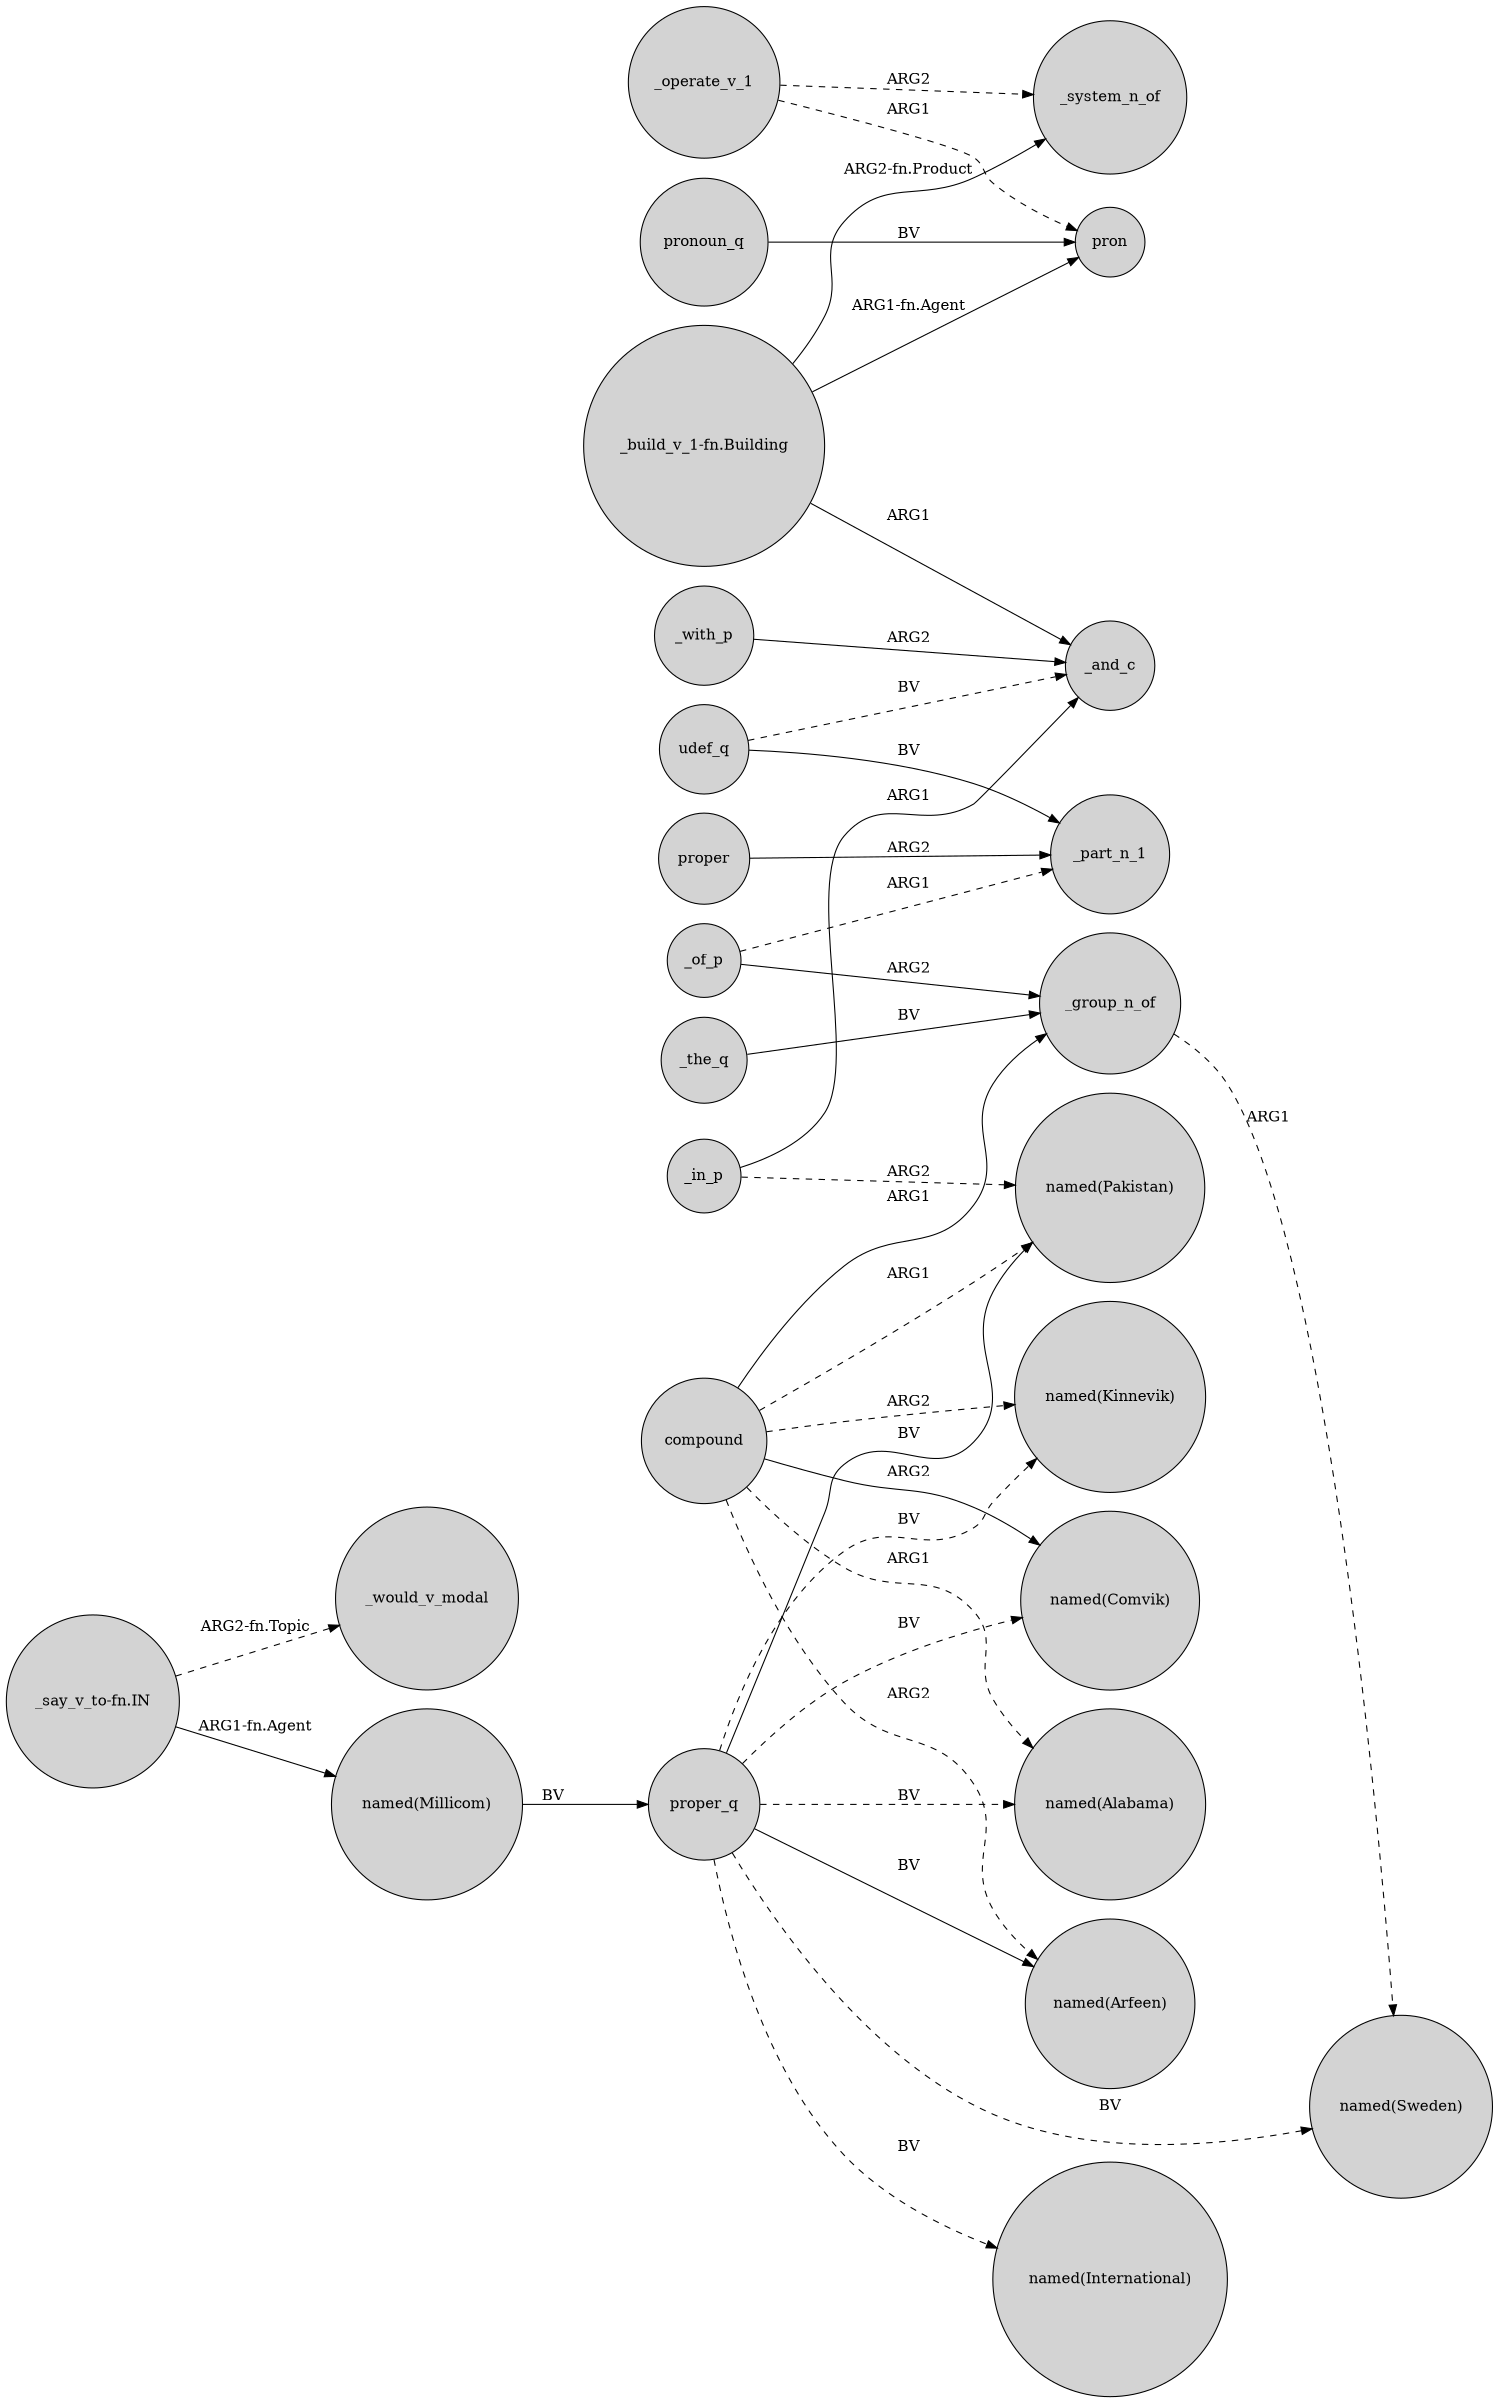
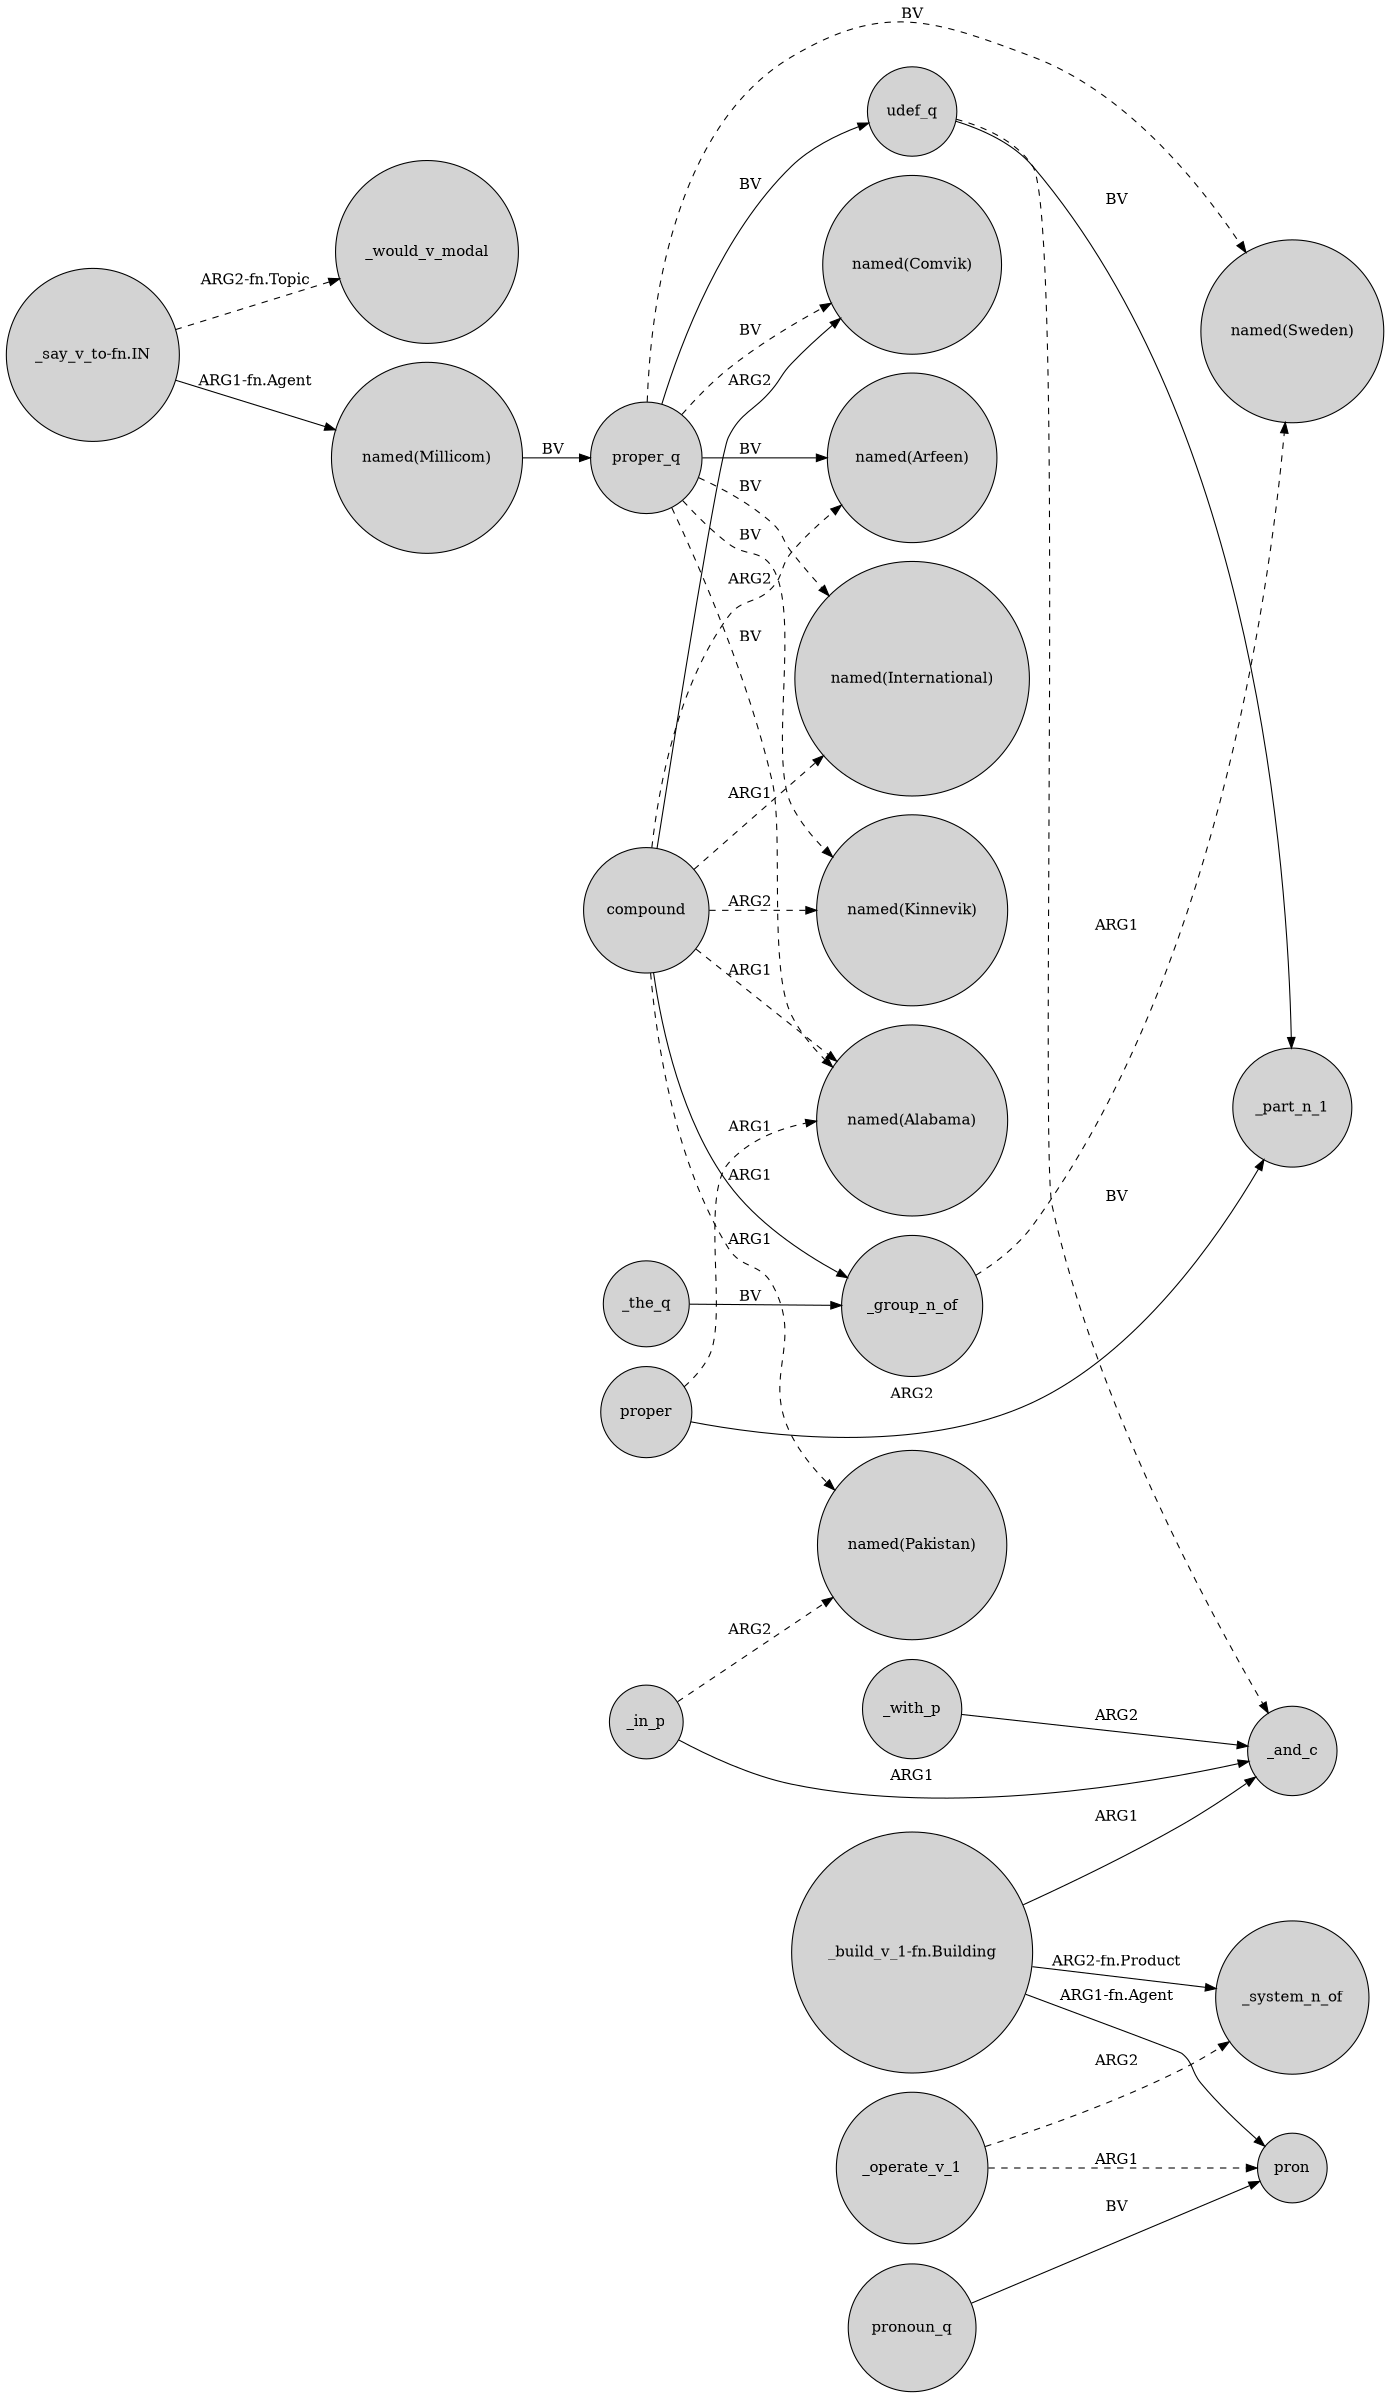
none -> (755, 816)
(704, 960) -> none
none -> (715, 1243)
(859, 1456) -> (732, 243)
